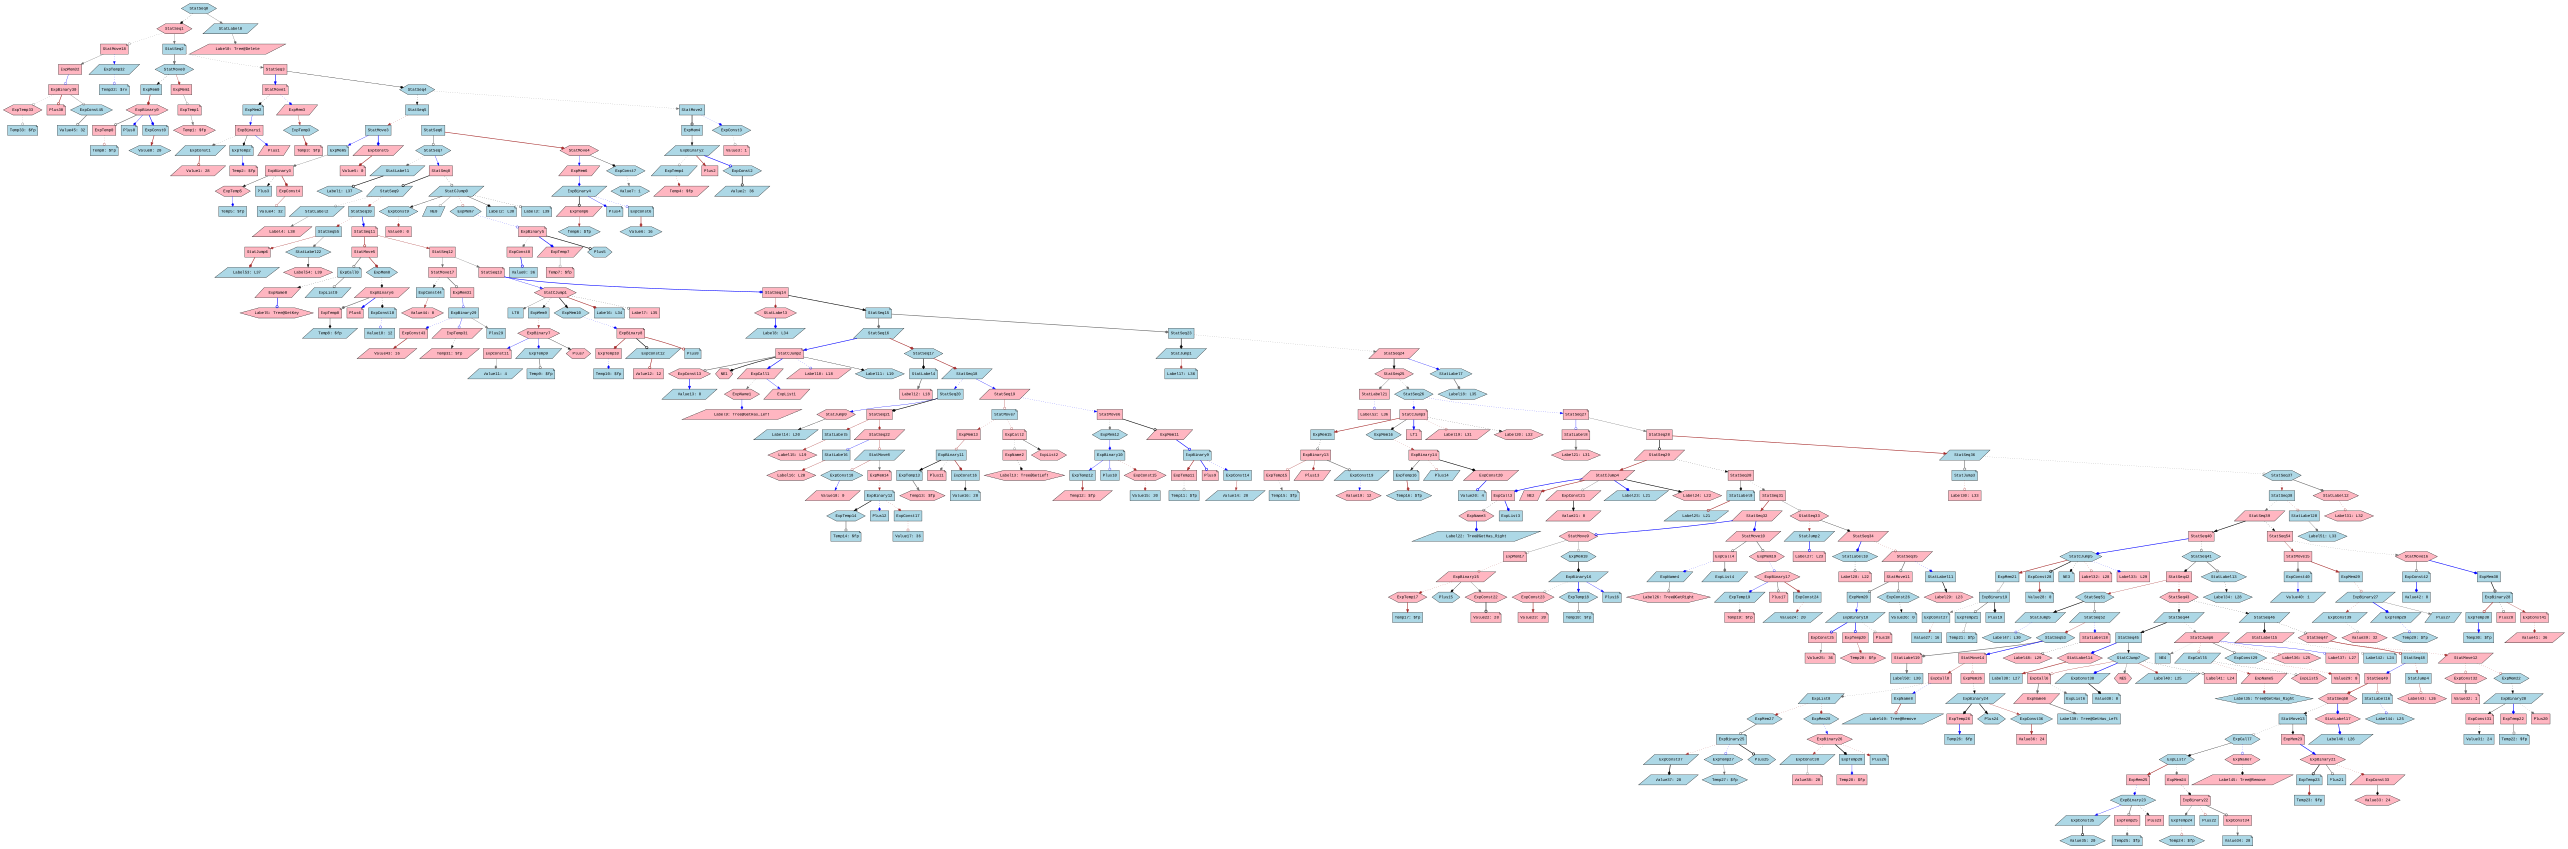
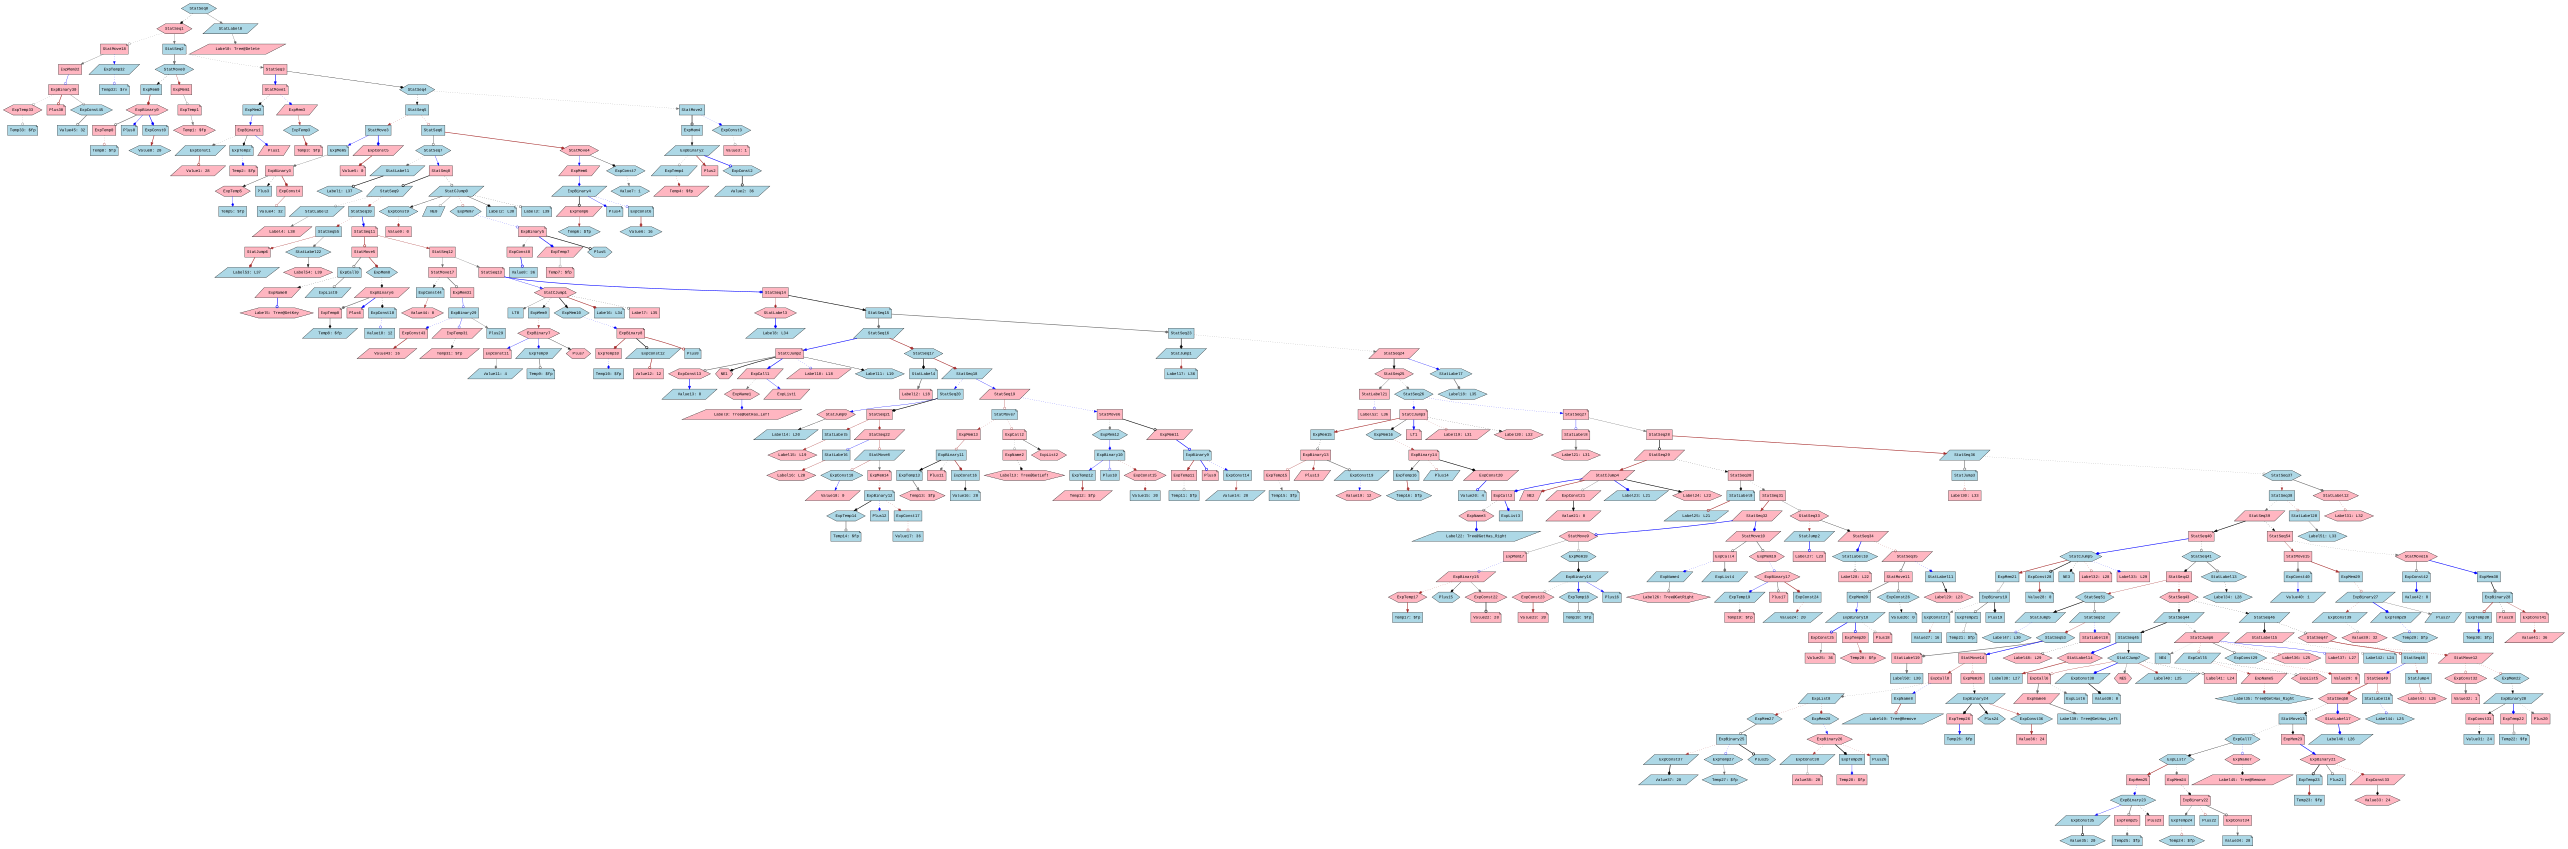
none -> (424, 119)
(242, 159) -> (242, 159)
(1492, 566) -> (1492, 566)
